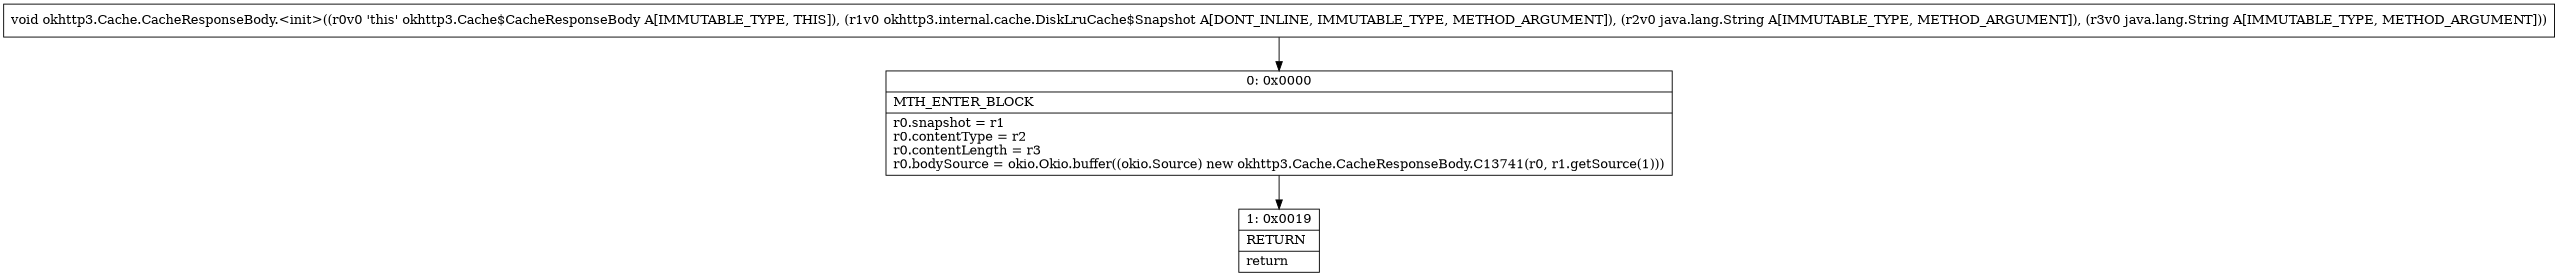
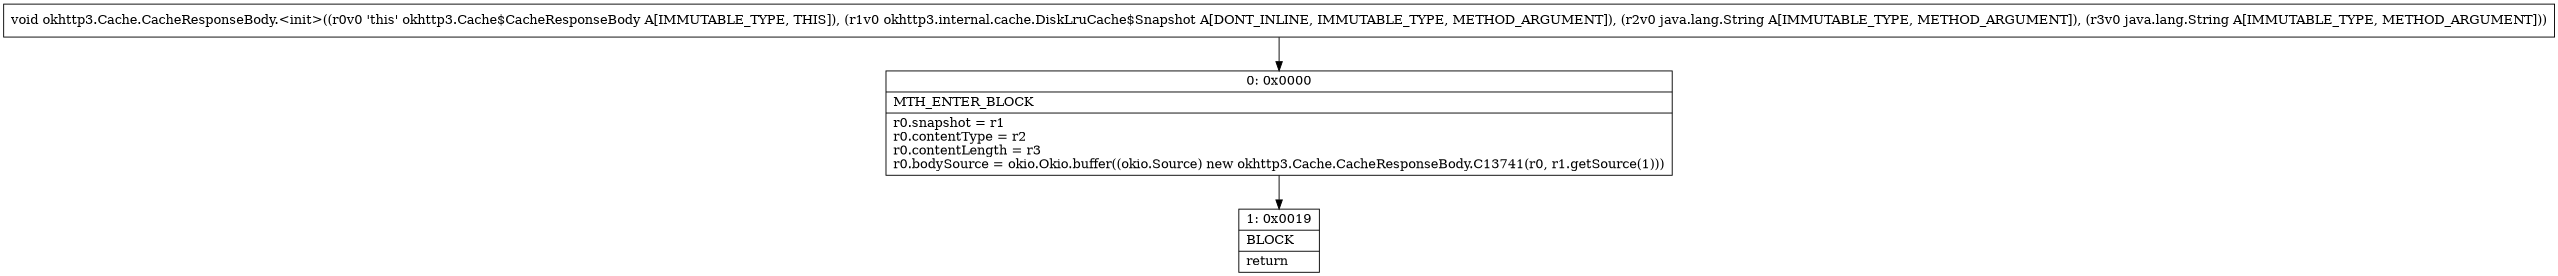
(1276, 240) -> (1270, 240)
